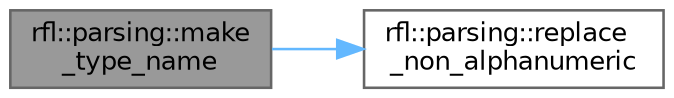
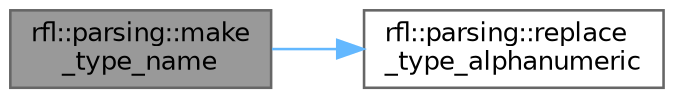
(514, 49) -> (514, 49)
